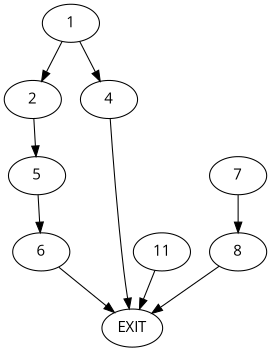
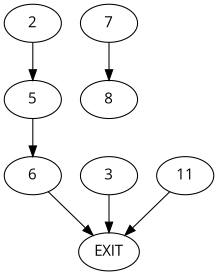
(71, 23) -> none
(109, 99) -> (109, 176)
(190, 287) -> none
